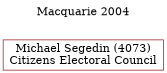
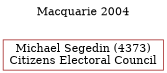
(83, 55) -> (83, 55)
